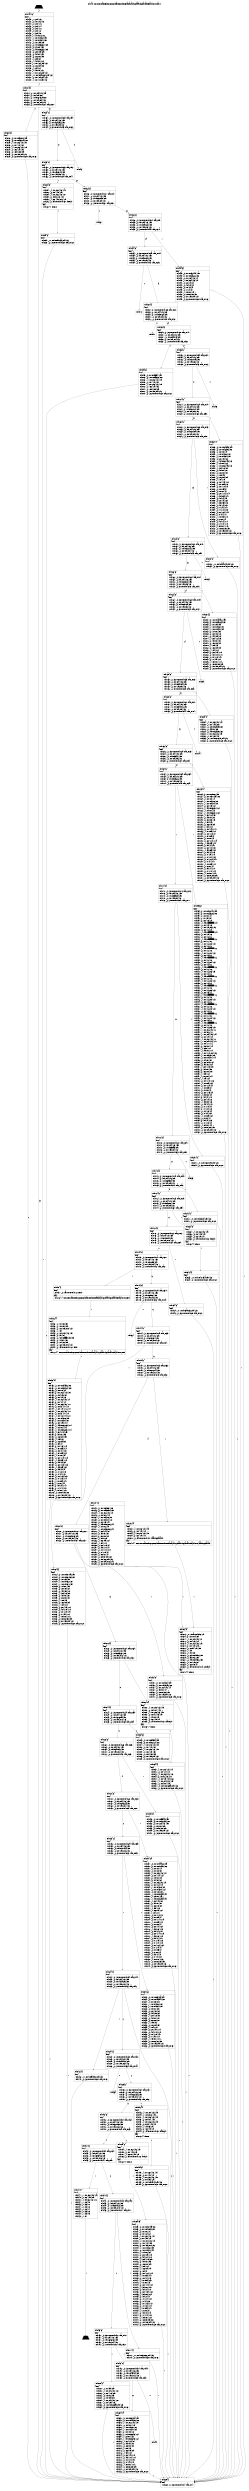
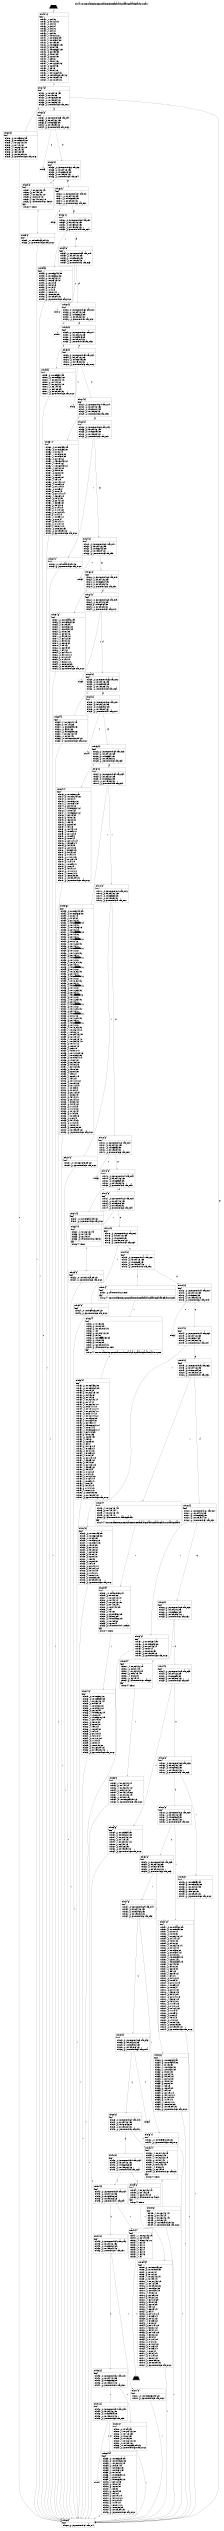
(179, 1570) -> (107, 1661)
(170, 2229) -> (92, 2184)
